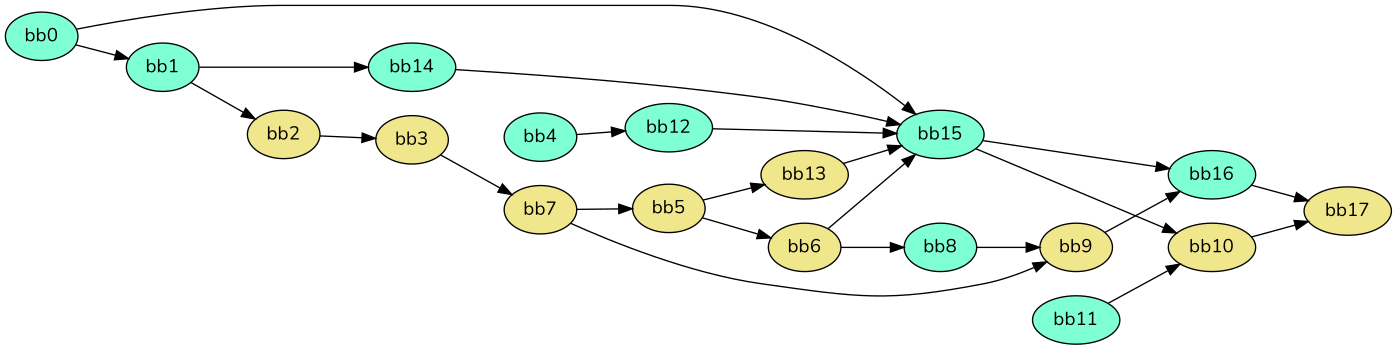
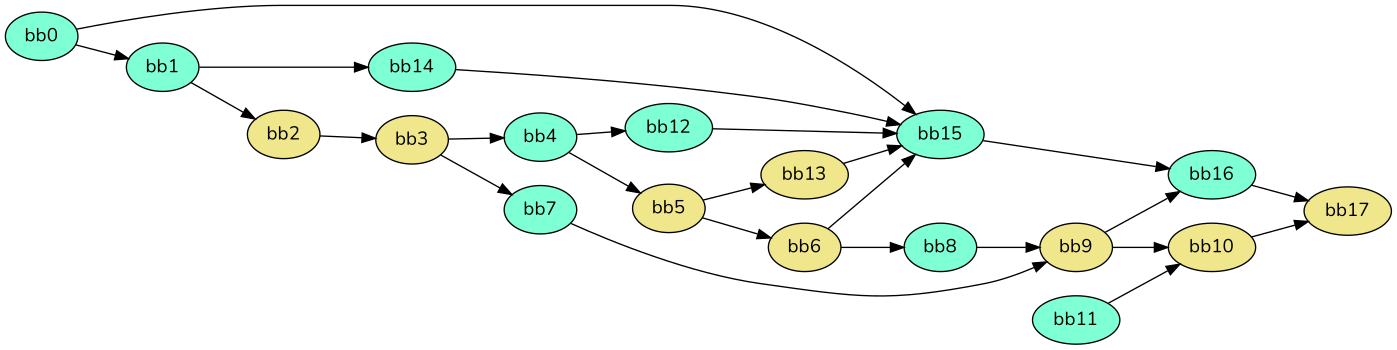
none -> (469, 139)
(1070, 188) -> (1133, 247)
(598, 209) -> (599, 169)
(540, 210) -> (540, 210)
